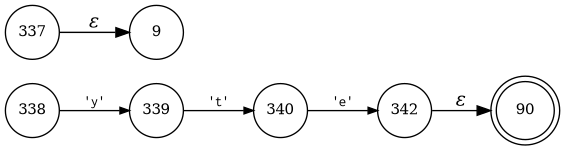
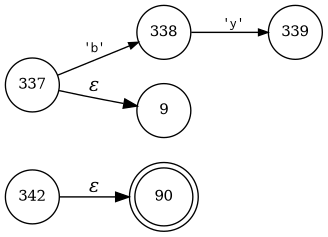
none -> (94, 61)
(281, 111) -> none
